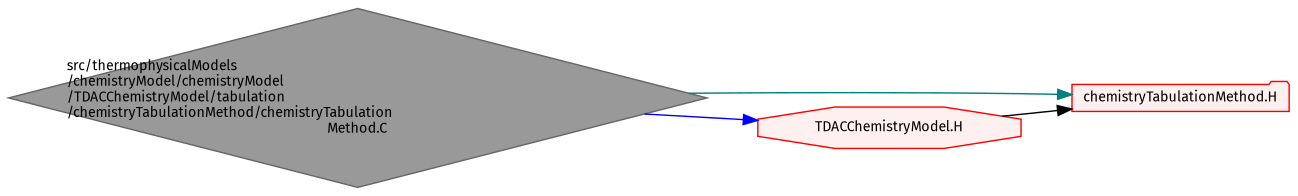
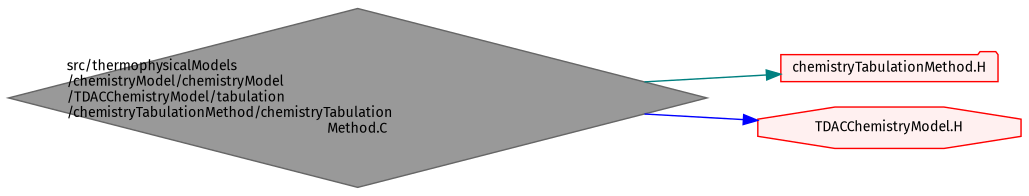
(1030, 113) -> none
